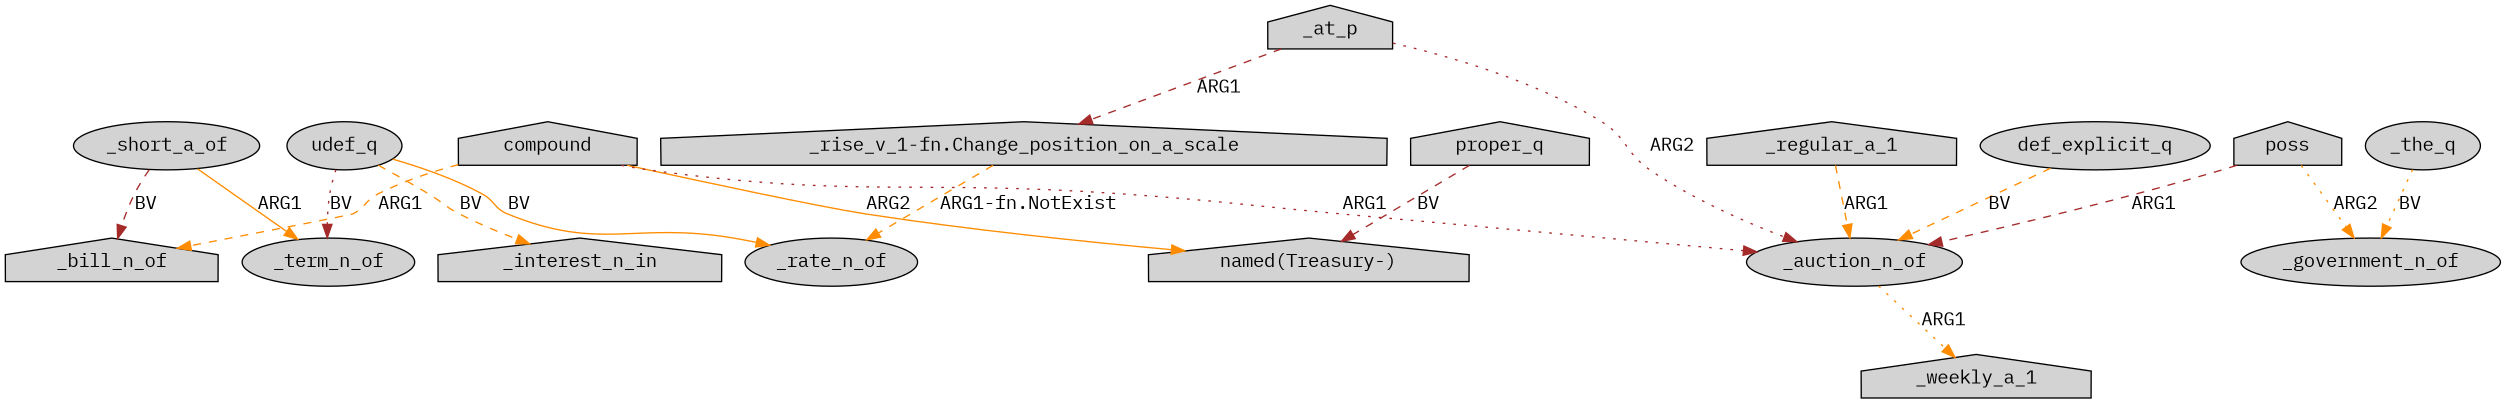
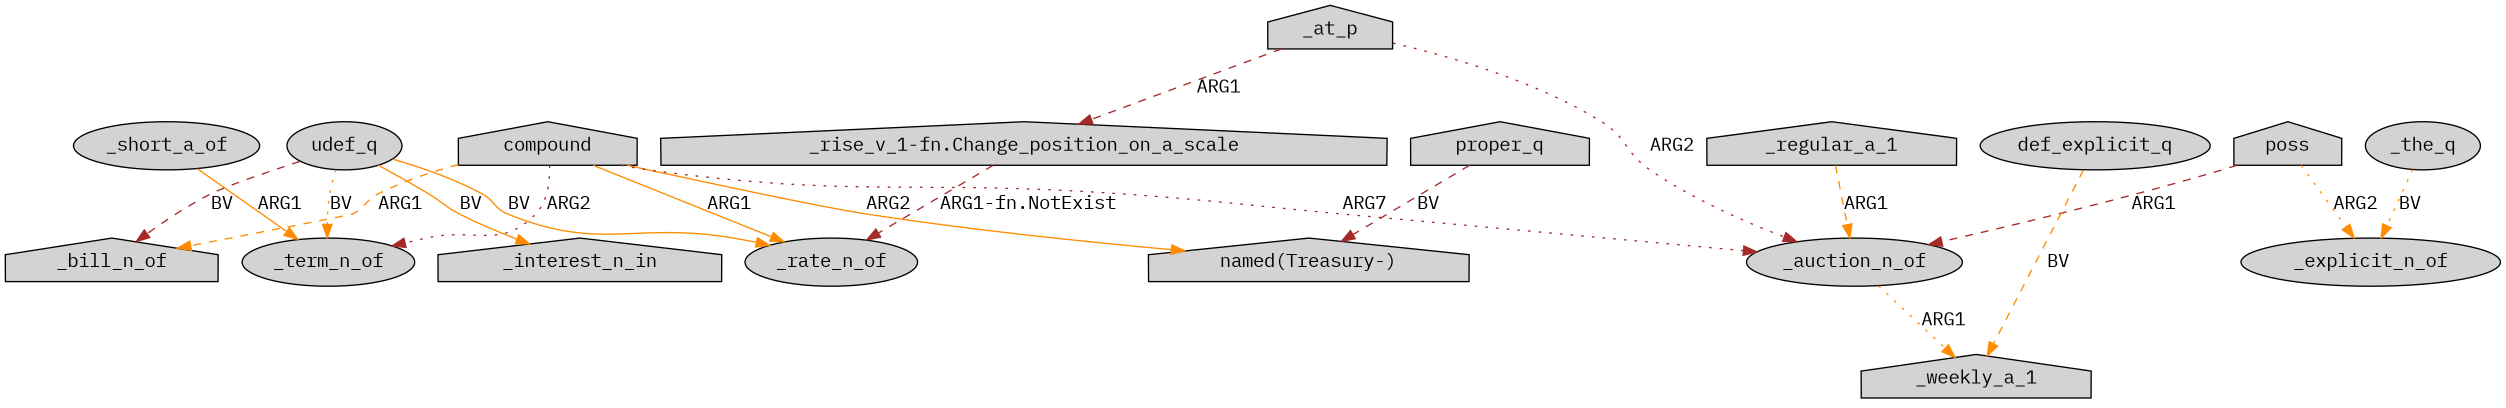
(133, 196) -> (212, 193)
(329, 197) -> (329, 197)
(936, 199) -> (936, 199)
none -> (682, 201)
(1981, 201) -> (2039, 257)
(1365, 204) -> (1365, 204)
(446, 206) -> (446, 206)
none -> (485, 235)
(2371, 262) -> (2371, 262)
